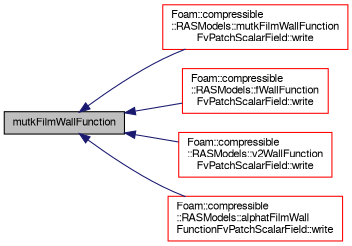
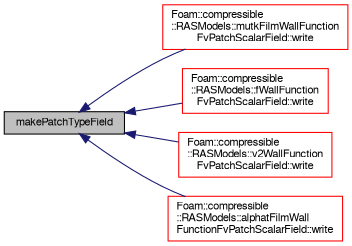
(64, 123) -> (64, 123)
